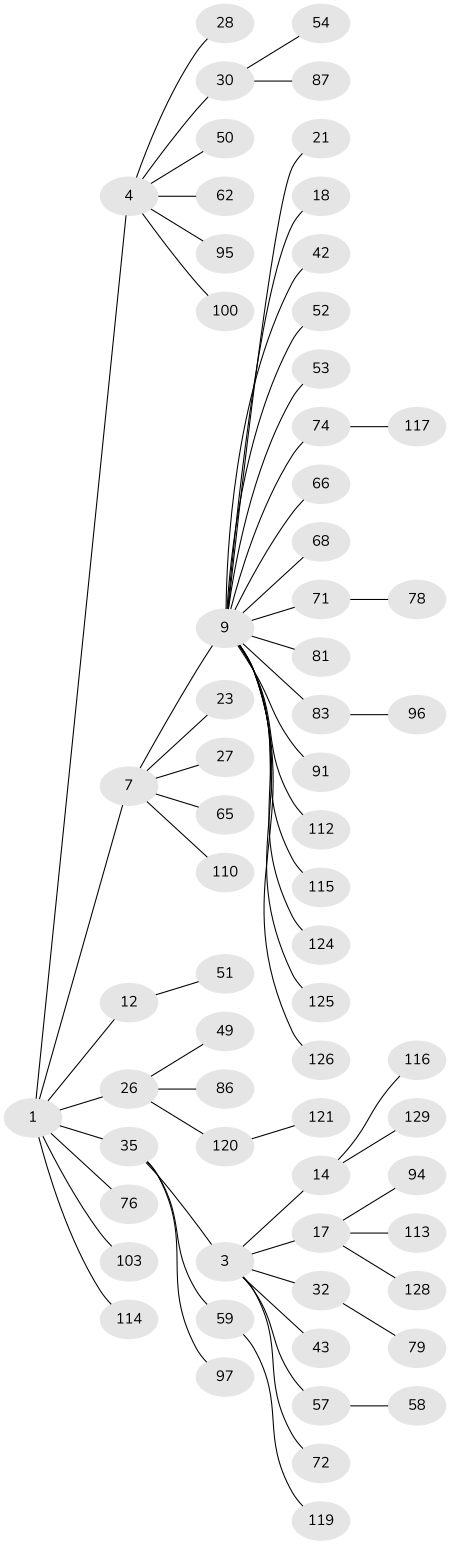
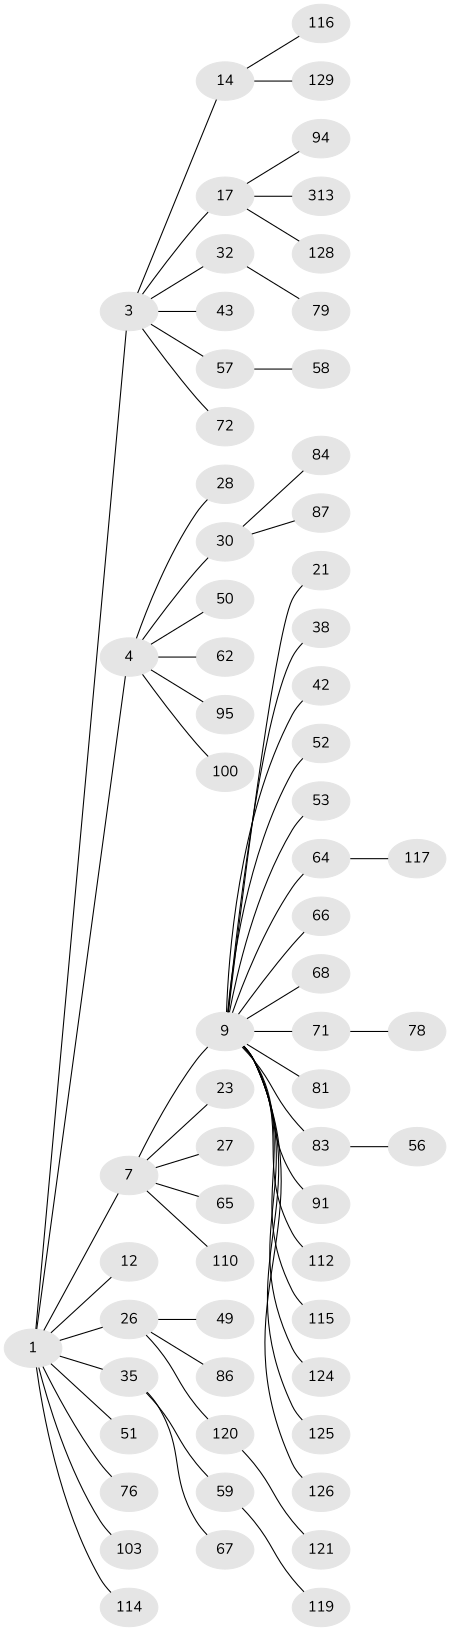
(321, 23) -> (321, 455)
(321, 196) -> (321, 628)
(321, 427) -> (321, 859)
(417, 715) -> (417, 1147)
(177, 988) -> (81, 1392)
(180, 1203) -> (81, 830)
(417, 1233) -> (321, 196)
(225, 1377) -> (225, 1550)
